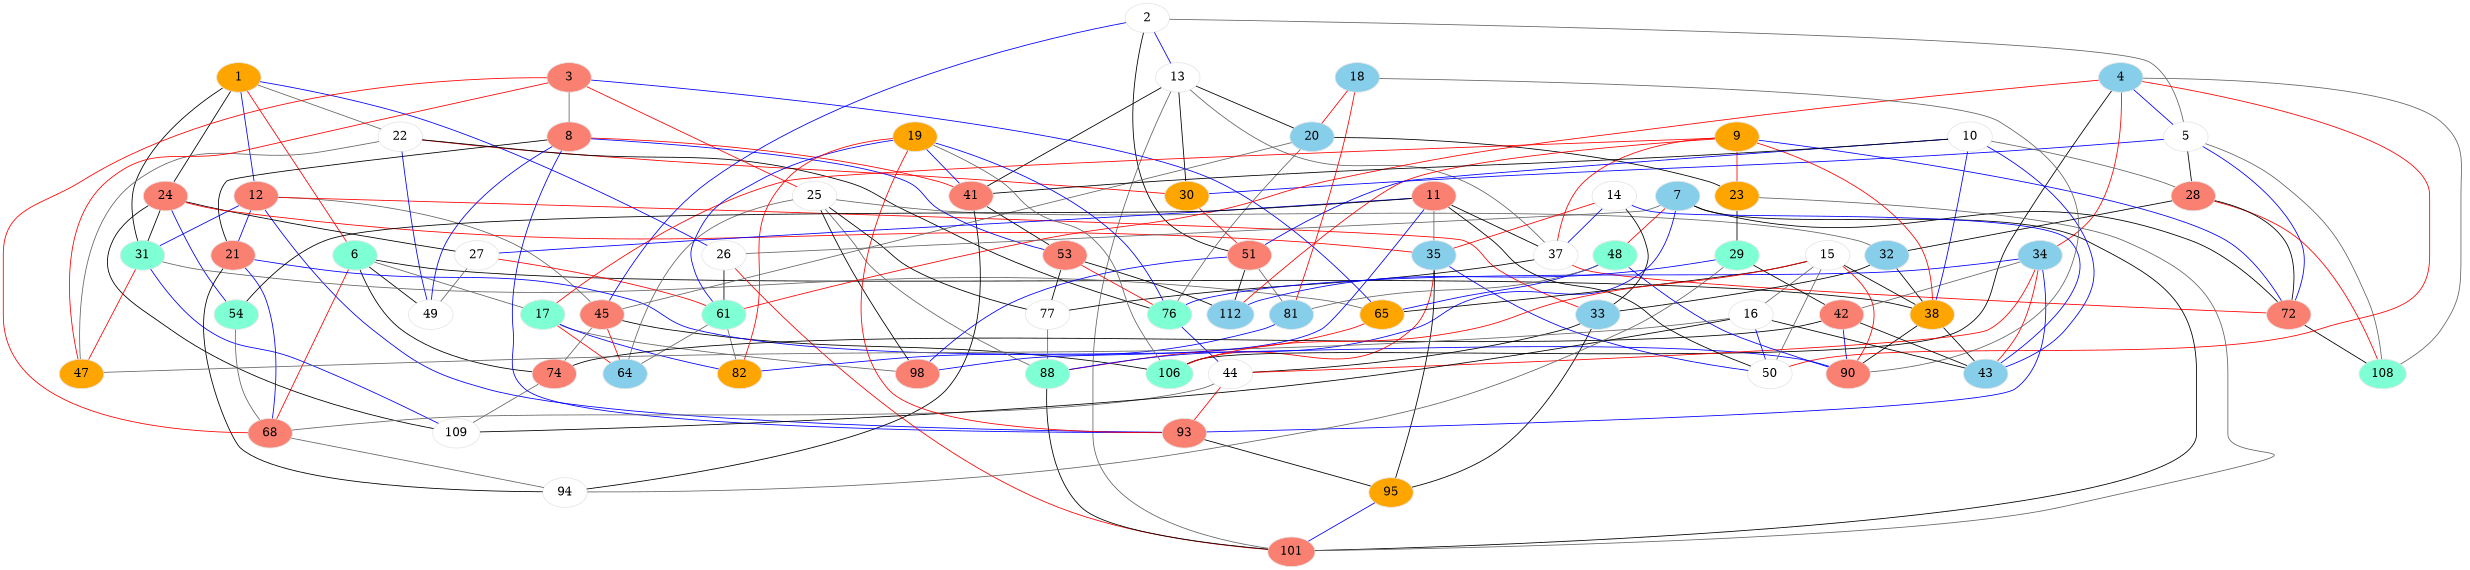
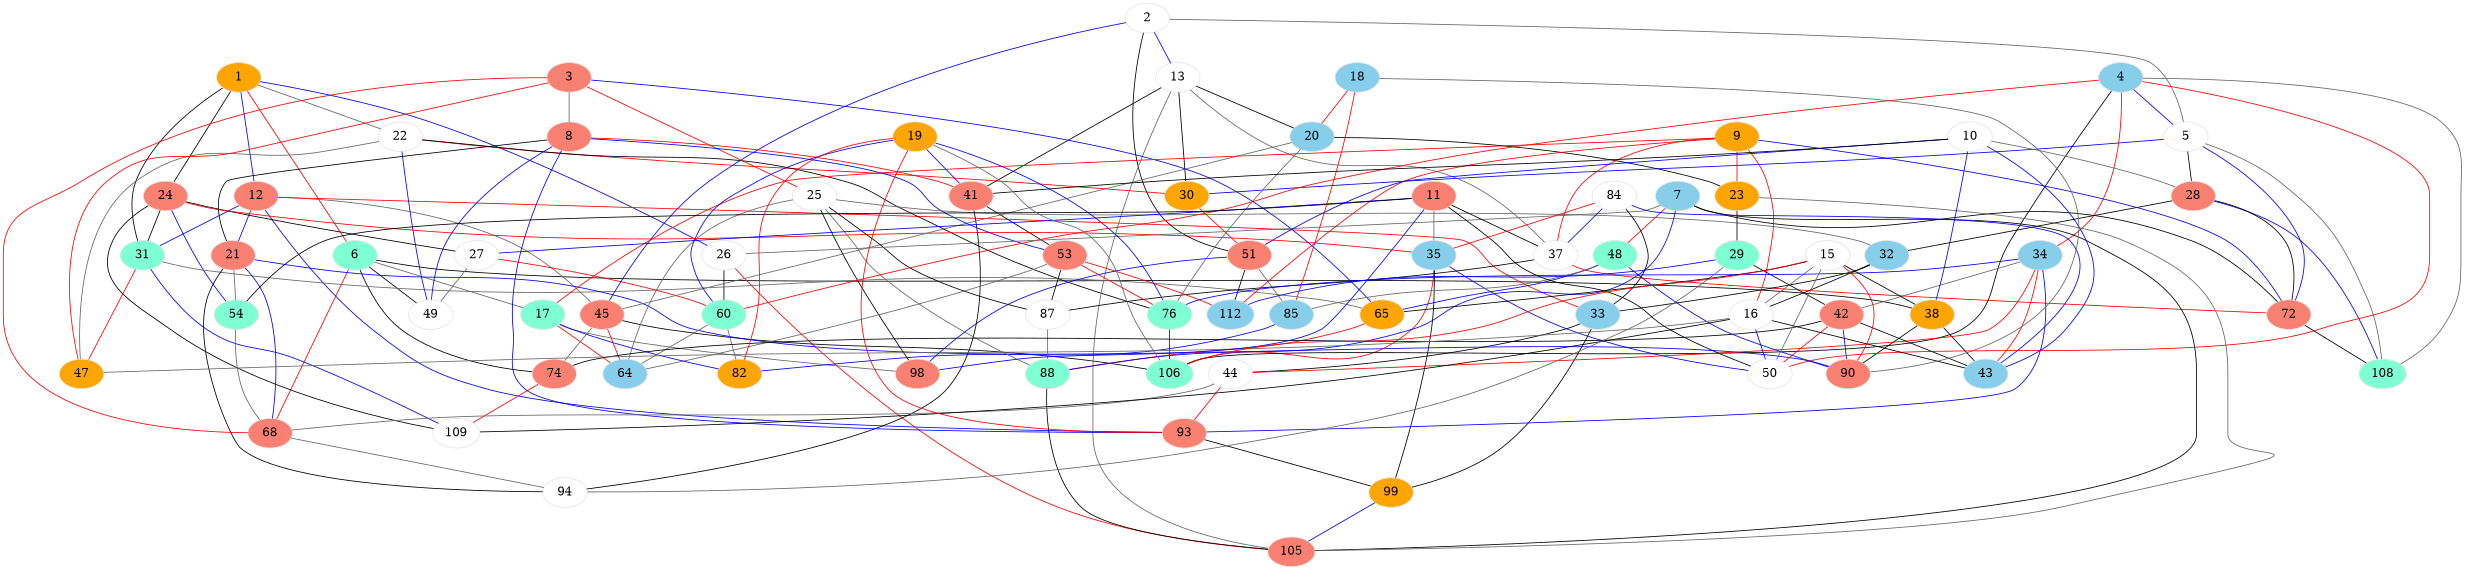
(1614, 196) -> (1614, 196)
(1870, 197) -> (1773, 235)
(2317, 257) -> (2317, 257)
(1127, 275) -> (1127, 275)
none -> (235, 285)
(1910, 285) -> (1820, 286)
(724, 315) -> (724, 315)
(1048, 315) -> (1048, 315)
(1291, 315) -> (1291, 315)
none -> (848, 323)
none -> (1808, 343)
(1200, 344) -> (1170, 344)
(506, 403) -> (506, 403)
(1391, 493) -> (1391, 493)
(1291, 552) -> (1291, 552)
